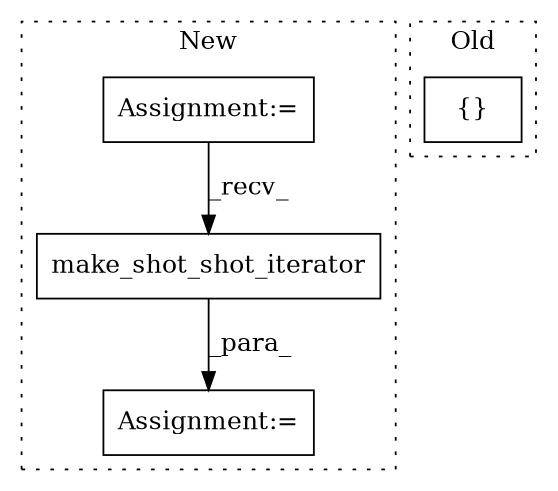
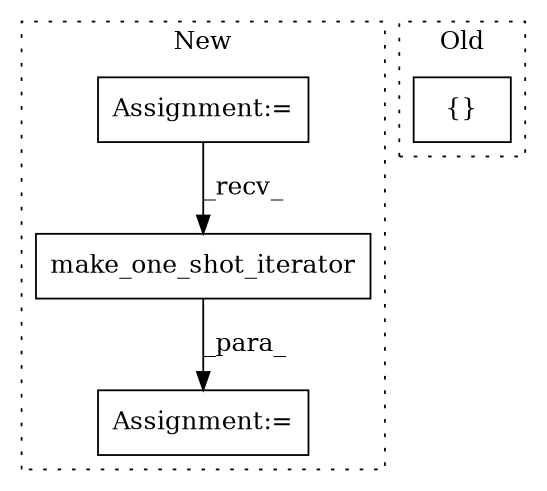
(209, 266) -> (203, 266)
